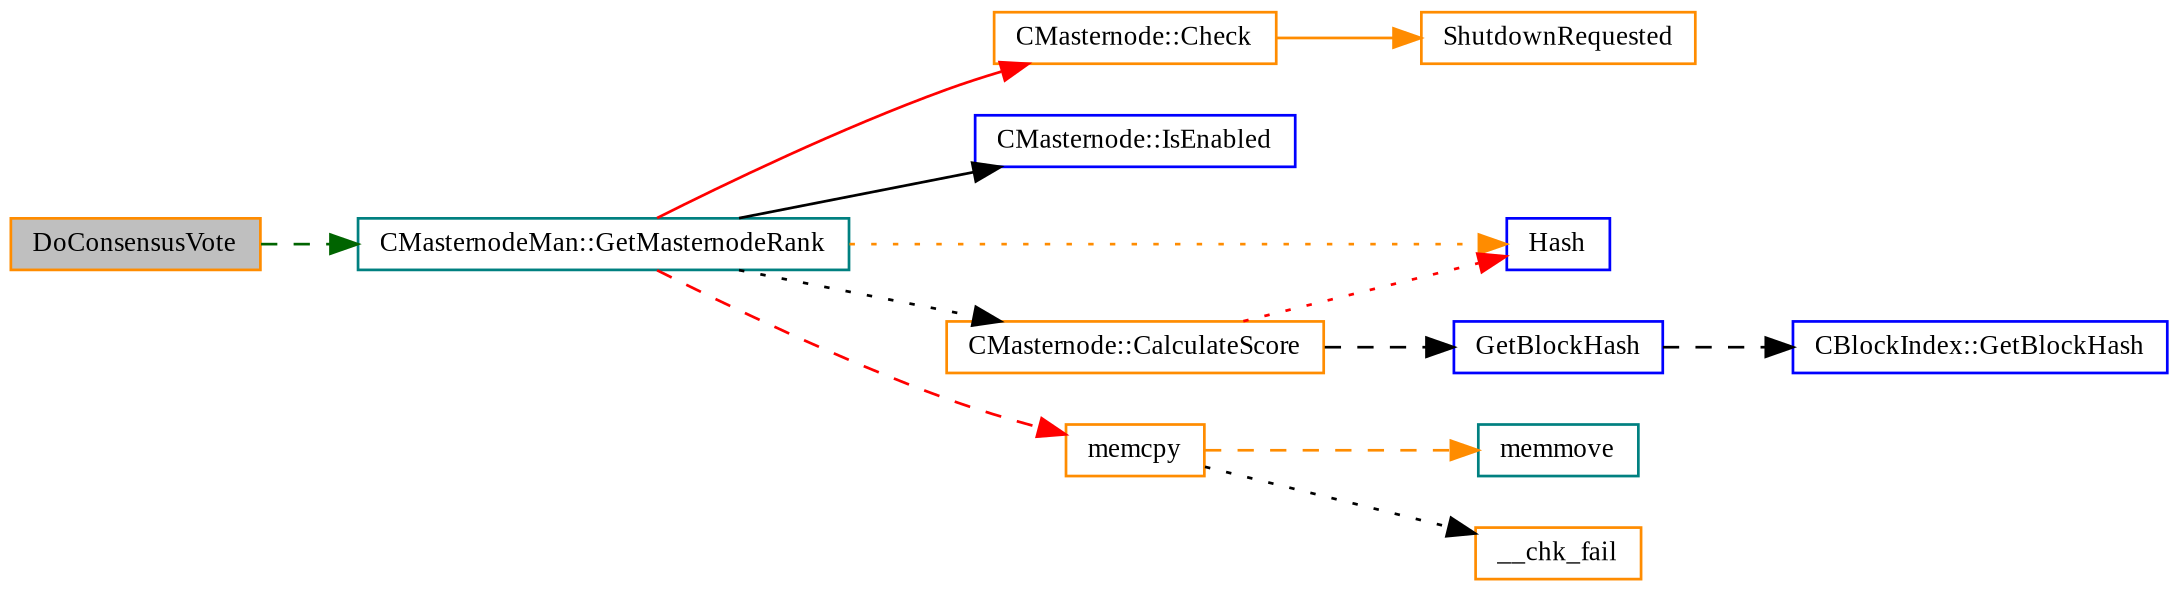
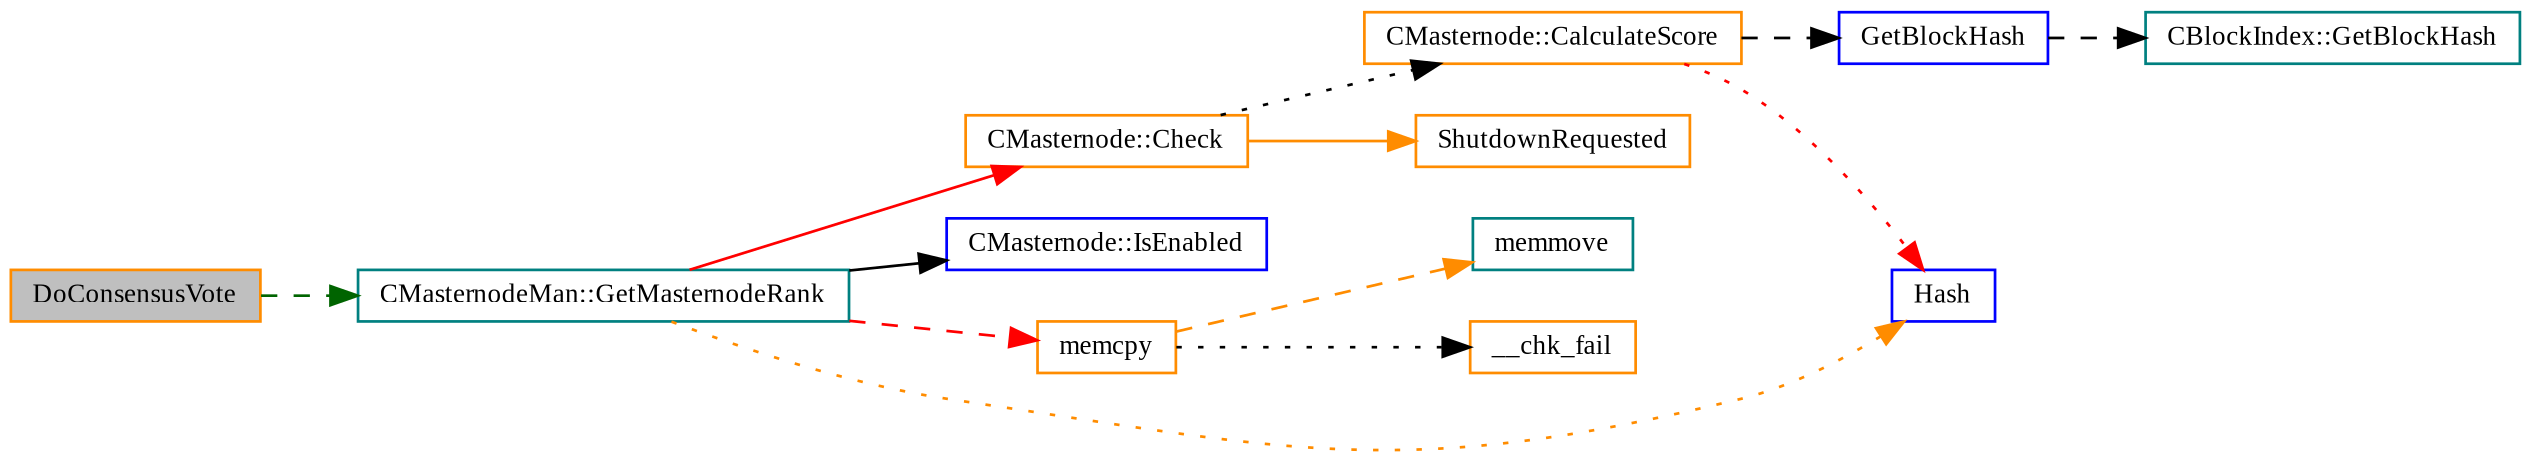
(856, 293) -> (1317, 93)
(1980, 347) -> (2333, 38)
